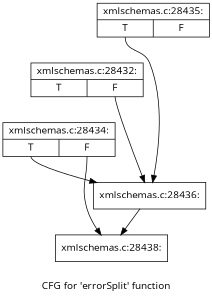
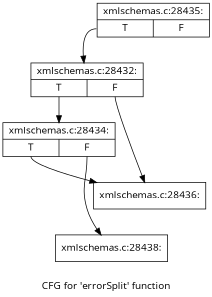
(158, 100) -> (85, 39)
none -> (59, 106)
(133, 219) -> none
